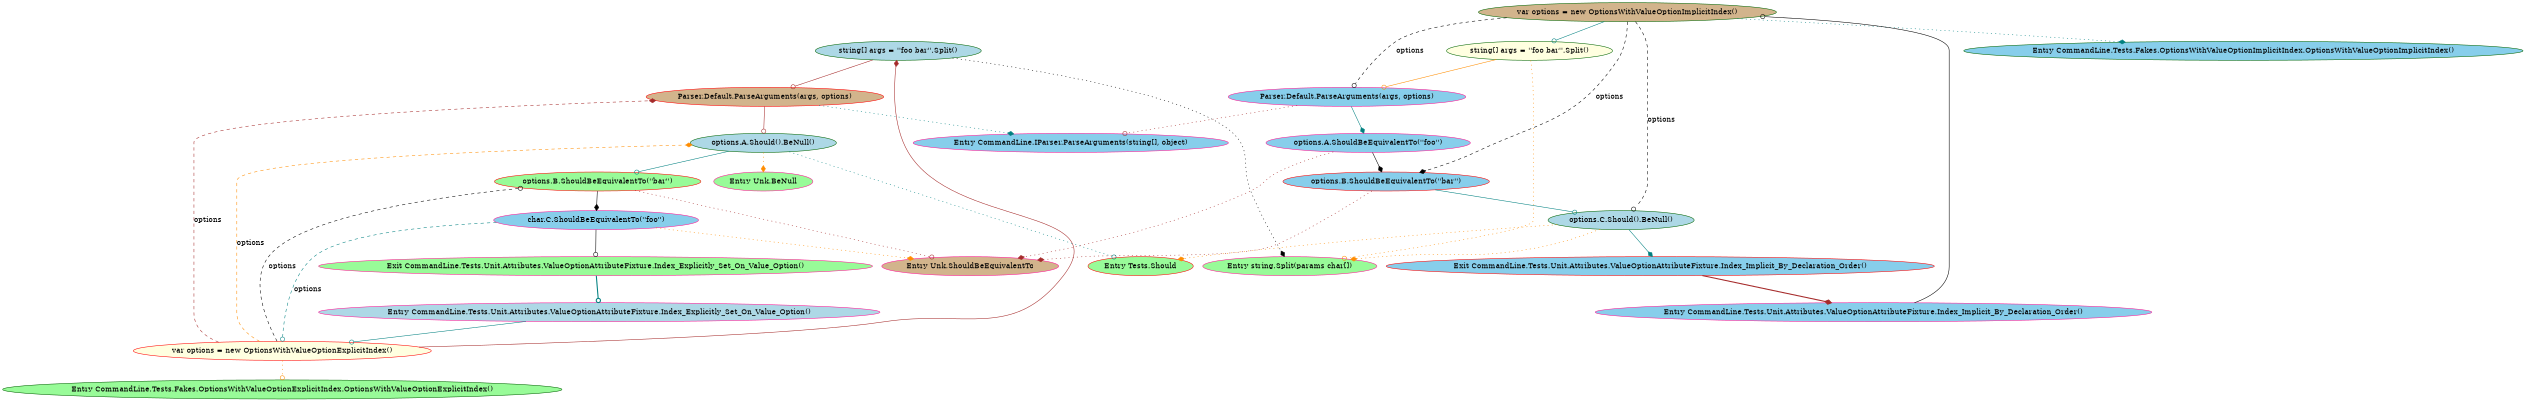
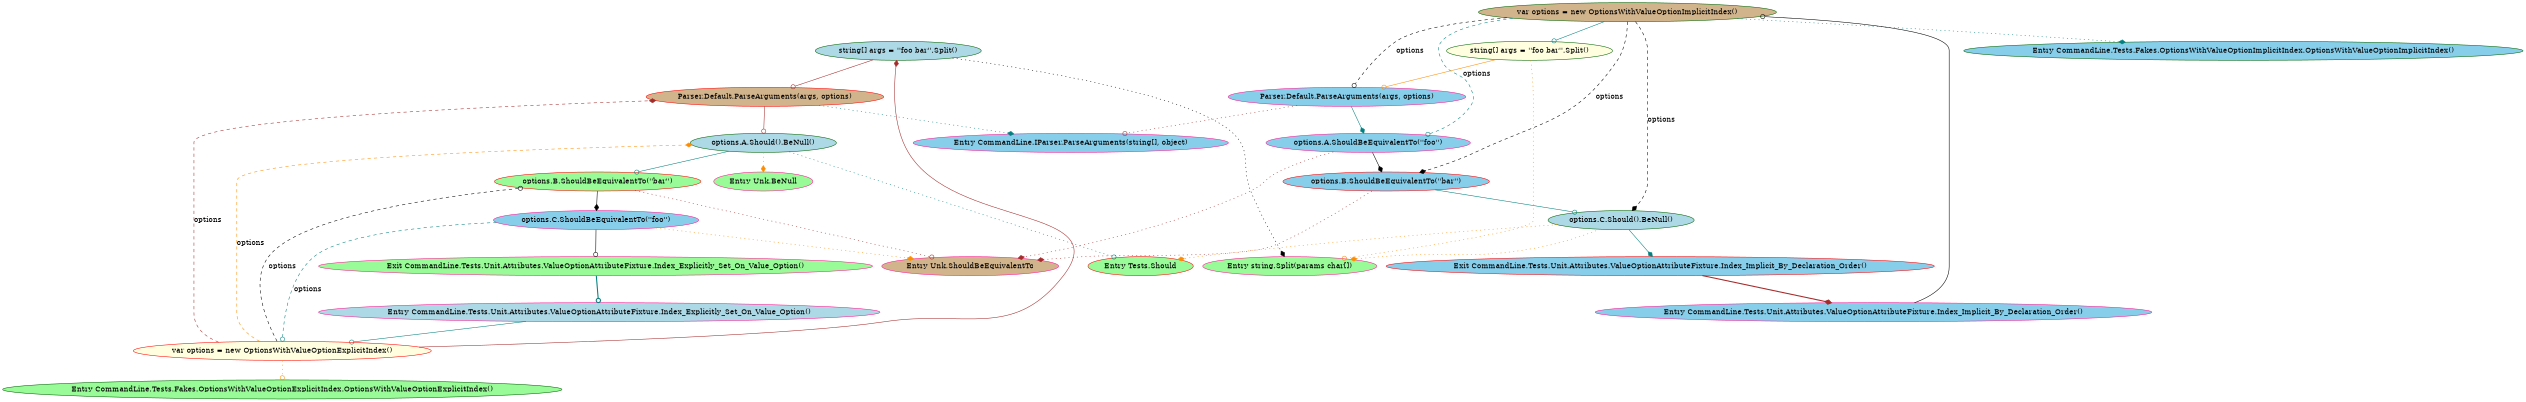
none -> (1445, 66)
(1648, 114) -> (1648, 114)
(596, 220) -> (596, 220)
